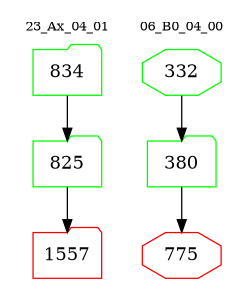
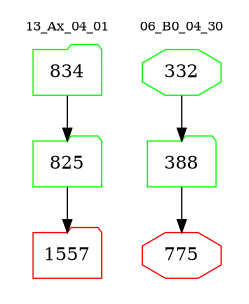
(67, 27) -> (67, 27)
(182, 27) -> (182, 27)
(182, 164) -> (182, 164)
